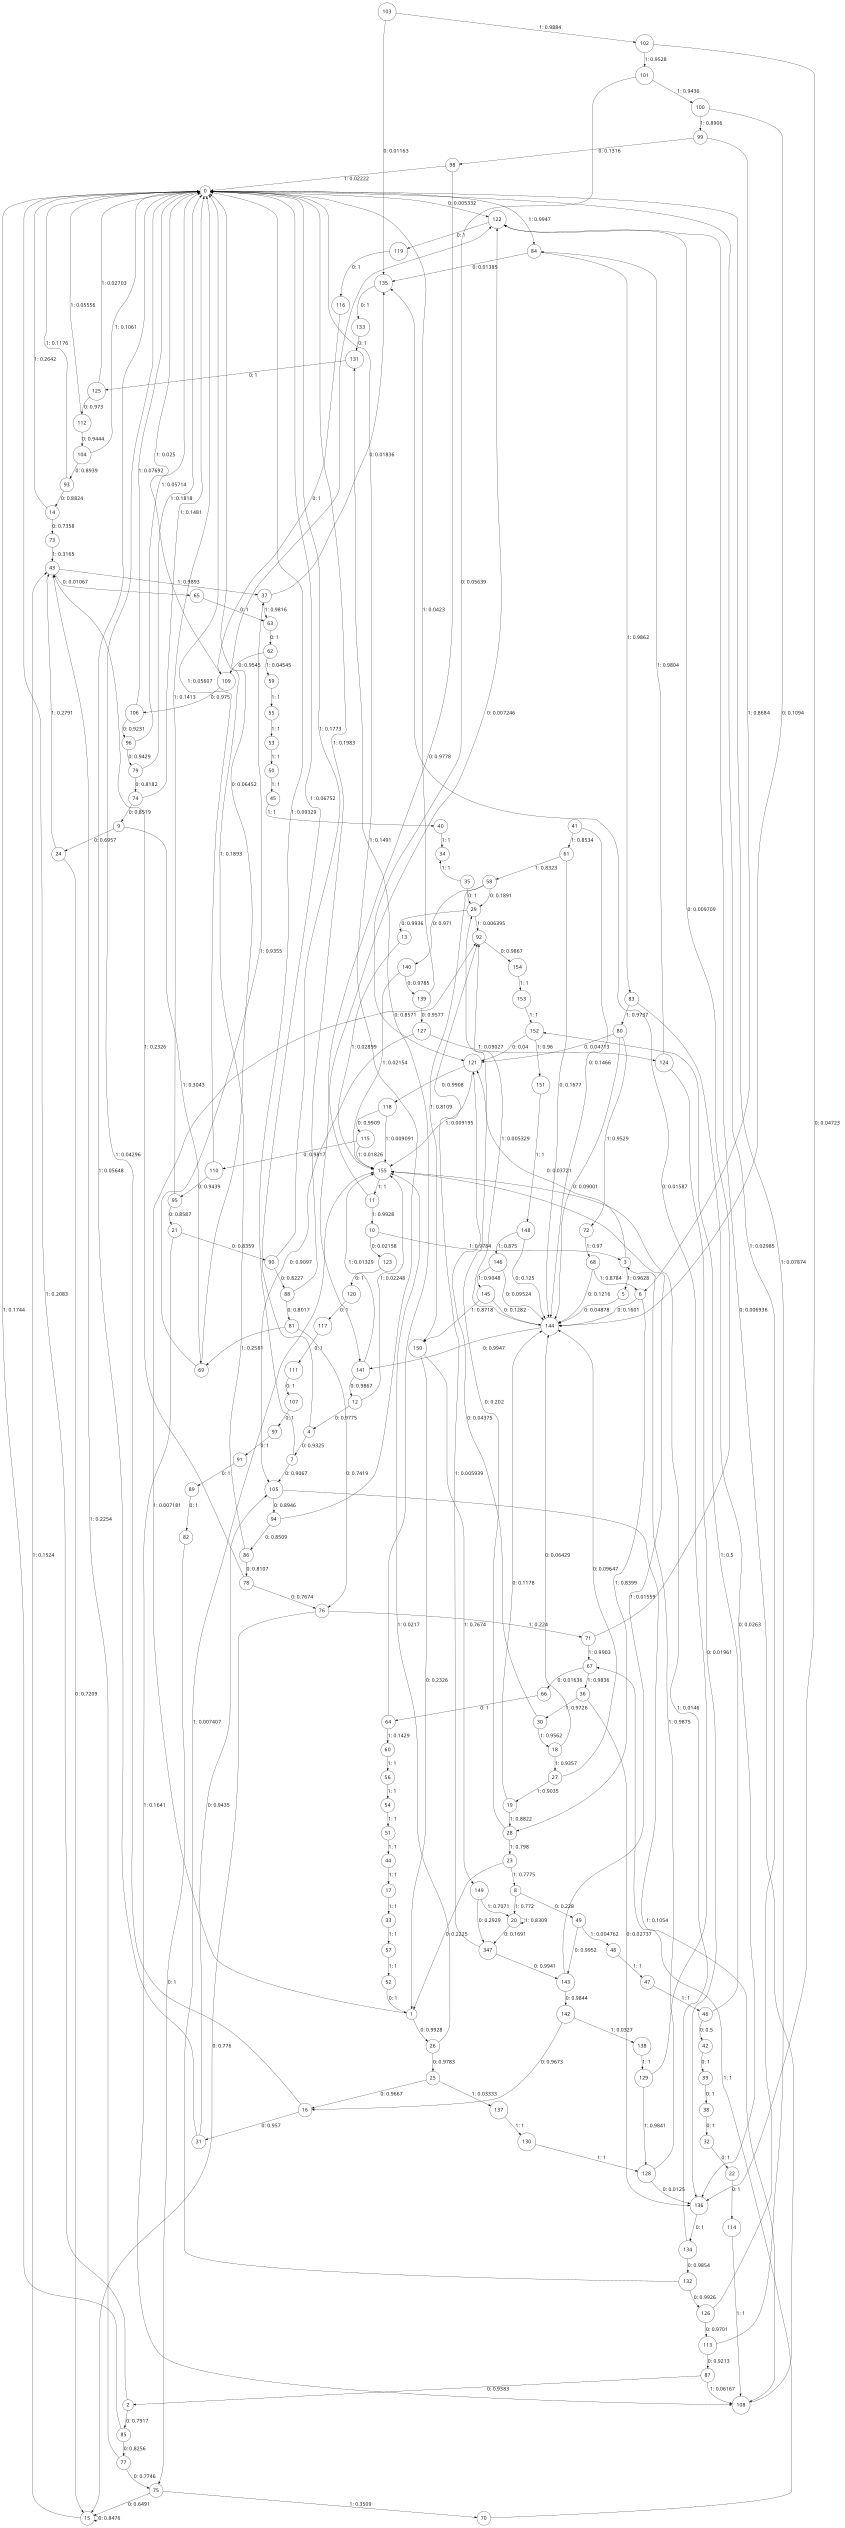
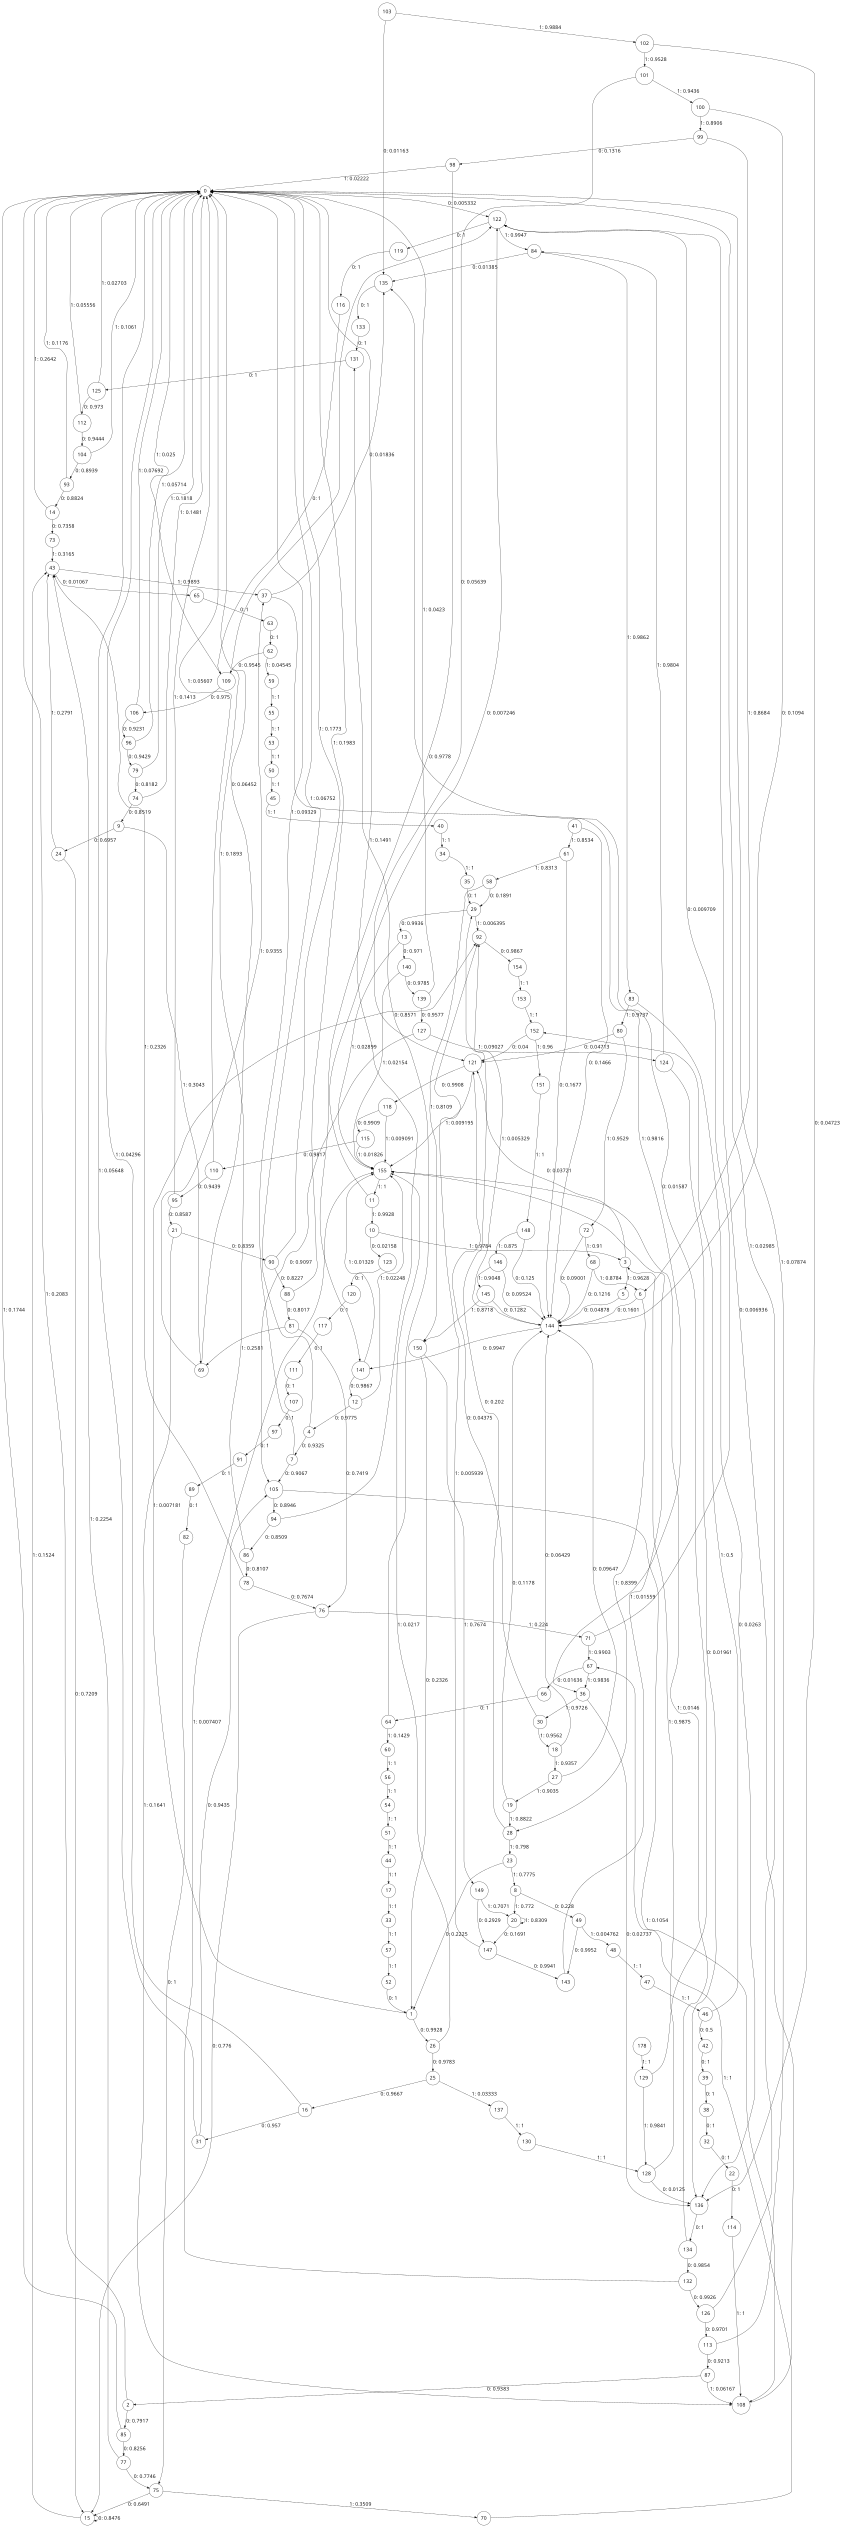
(382, 193) -> (509, 242)
(264, 609) -> (639, 1019)
(548, 868) -> (548, 868)
(447, 876) -> (460, 862)
(438, 911) -> (404, 950)
(579, 1176) -> (560, 1279)
(598, 1246) -> (598, 1246)
(488, 1950) -> (488, 1950)
(566, 2014) -> none
(642, 2046) -> (642, 2046)
